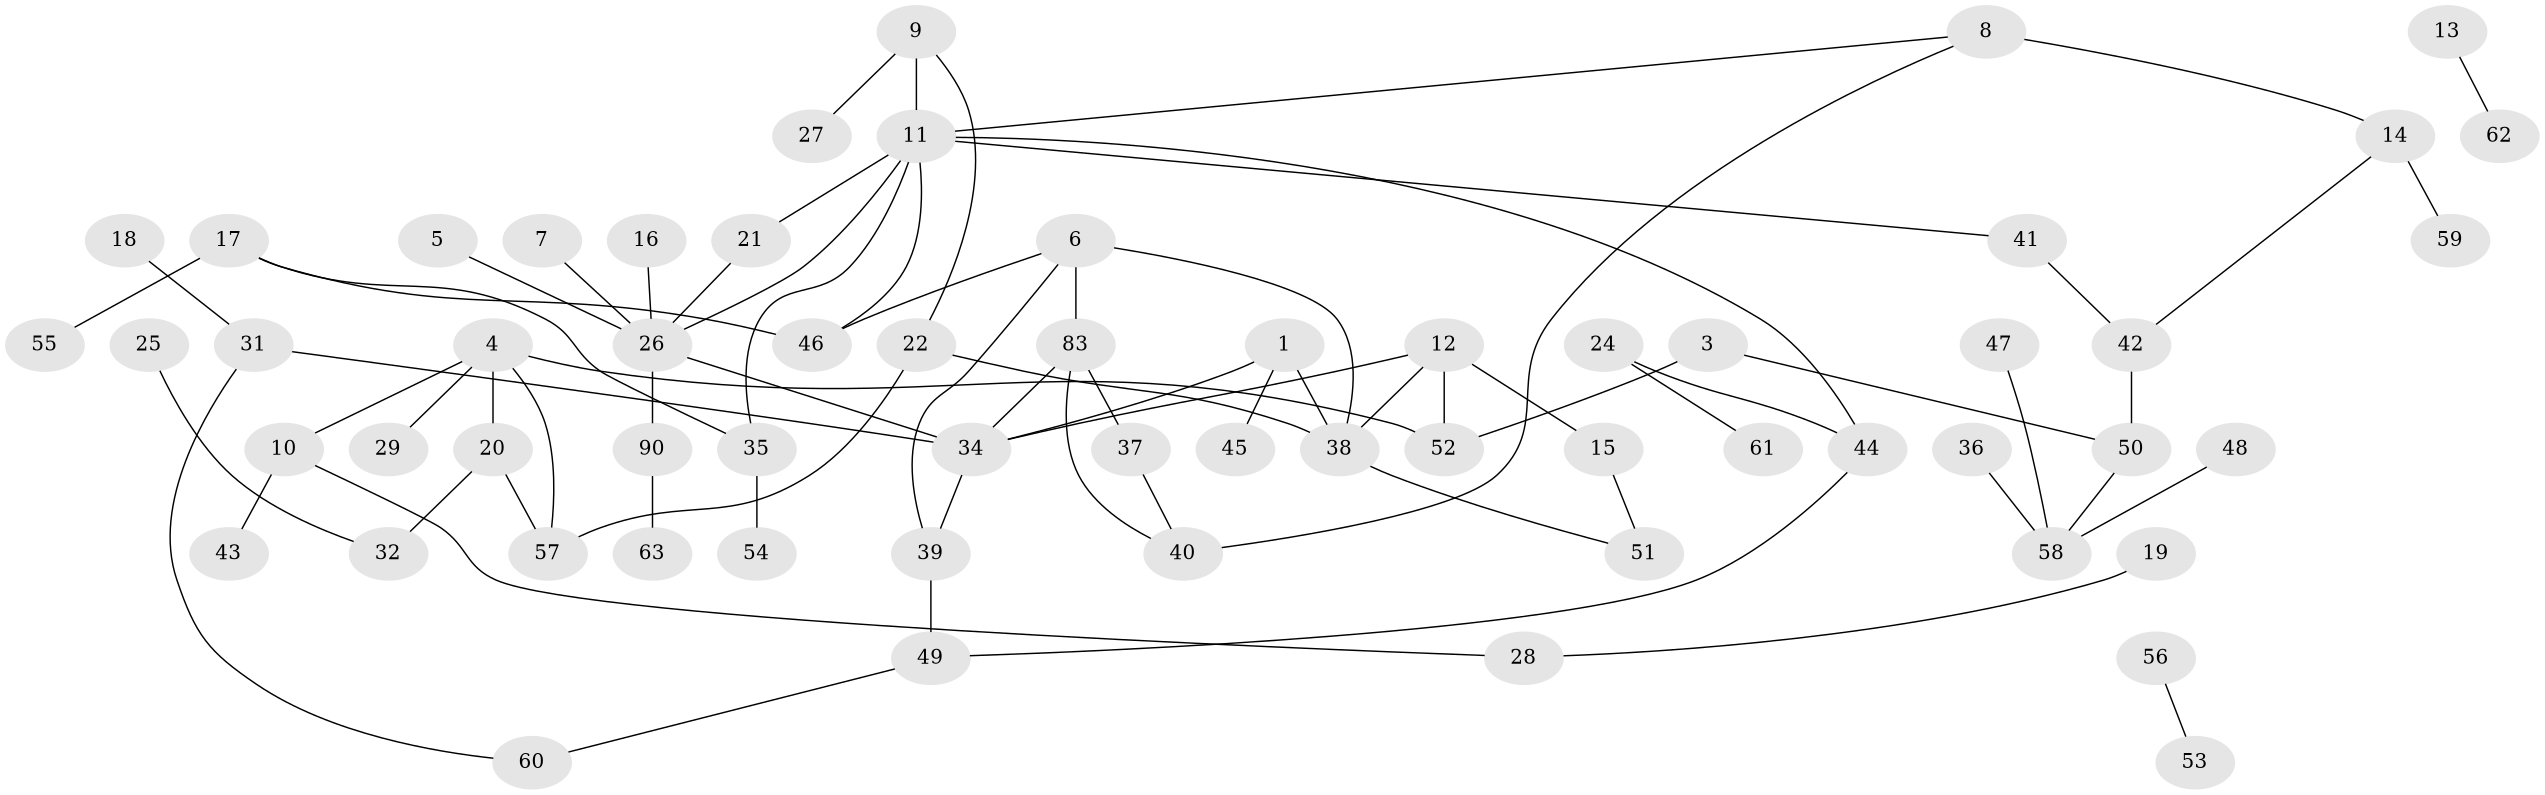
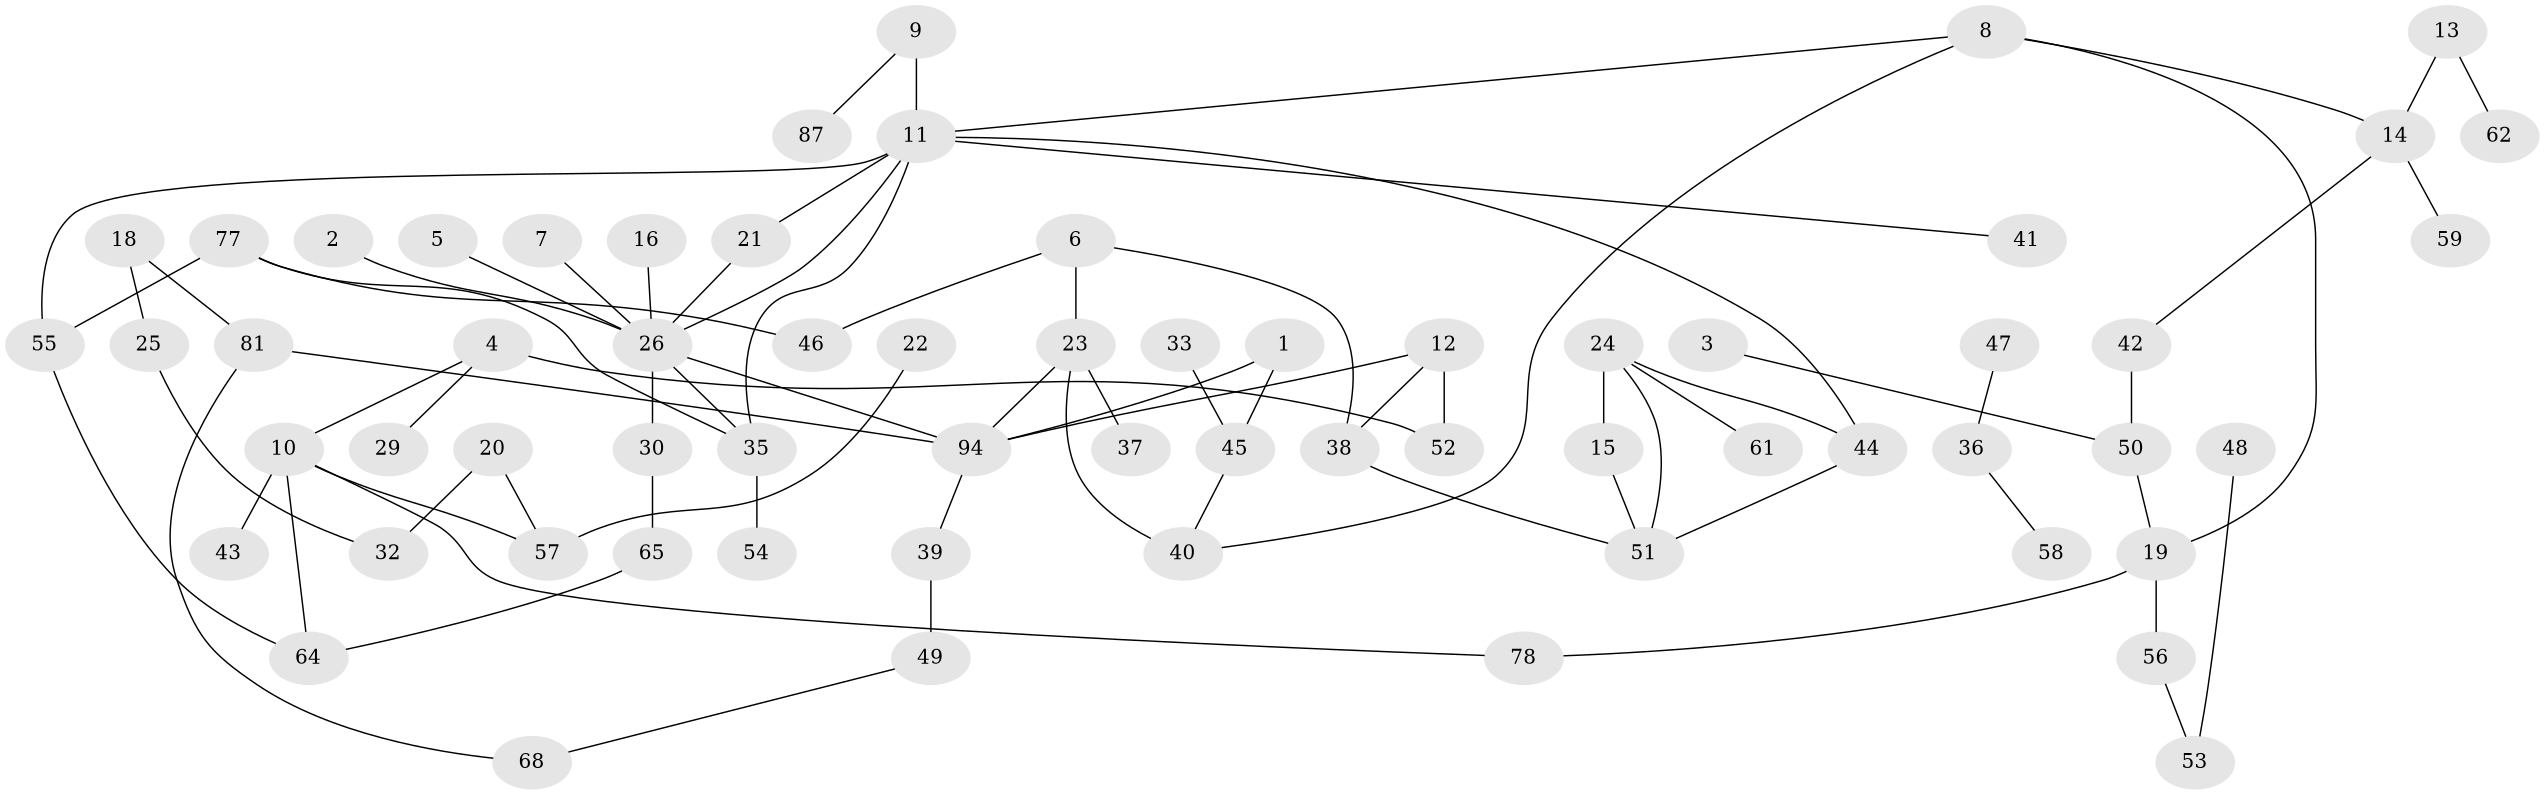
none -> (2421, 84)
(812, 136) -> (812, 136)
(974, 187) -> none
none -> (2314, 230)
(229, 241) -> (229, 241)
none -> (334, 241)
(910, 259) -> (423, 176)
none -> (135, 284)
(2079, 293) -> none
(254, 345) -> (254, 345)
(1076, 345) -> (1076, 345)
none -> (1180, 345)
(966, 374) -> none
(1519, 394) -> (1604, 397)
(1312, 396) -> none
(493, 397) -> none
none -> (705, 397)
(1579, 401) -> none
(1223, 405) -> none
(550, 443) -> (415, 503)
none -> (1660, 444)
(2030, 448) -> (1986, 397)
(653, 450) -> (653, 450)
(972, 450) -> (972, 450)
(1157, 502) -> (1209, 502)
(2092, 502) -> (2144, 501)
(2144, 502) -> (2219, 607)
(653, 554) -> (653, 554)
none -> (2156, 606)
(1428, 627) -> (1756, 502)
none -> (309, 658)
(1524, 658) -> (1524, 658)
(532, 763) -> (532, 763)
